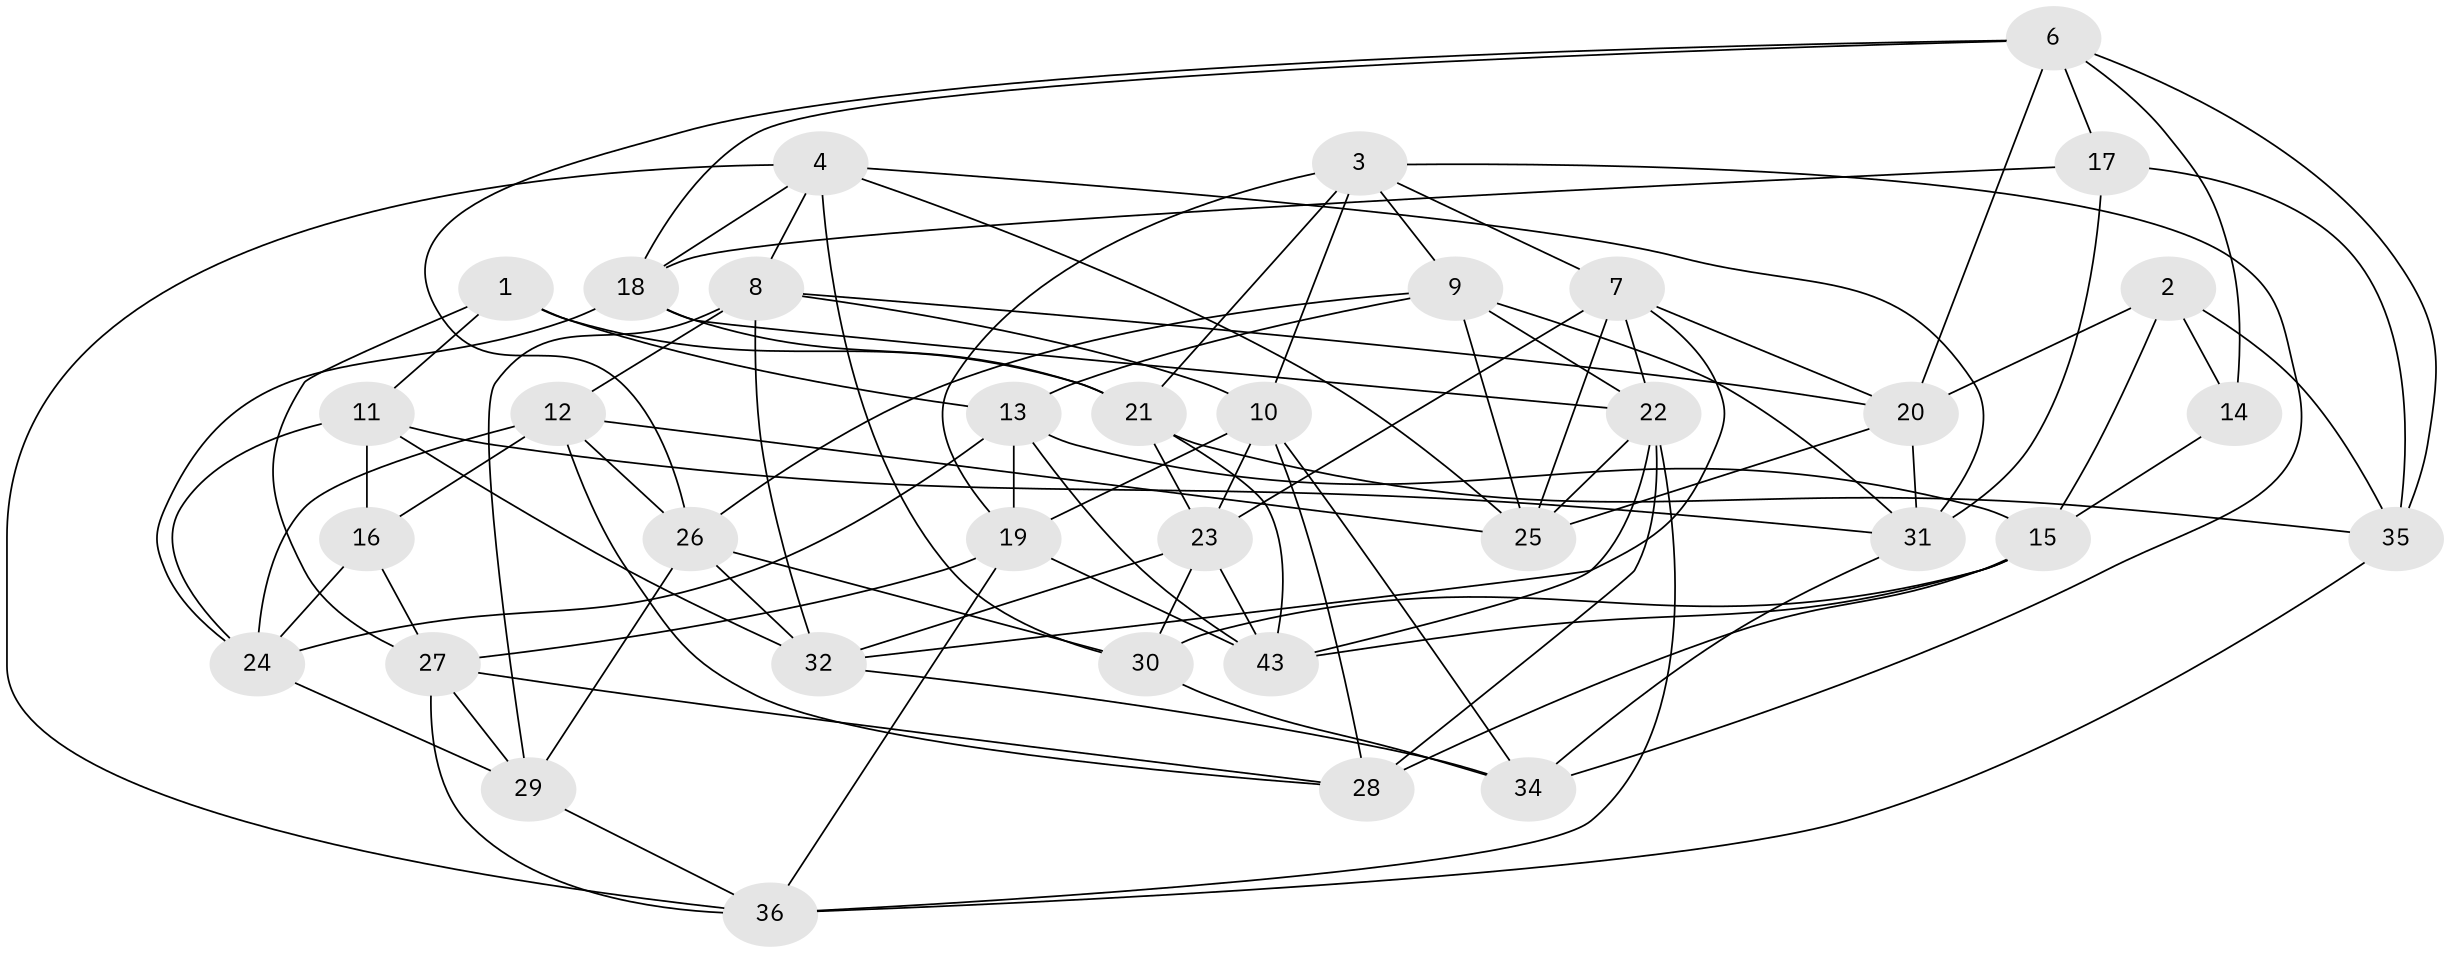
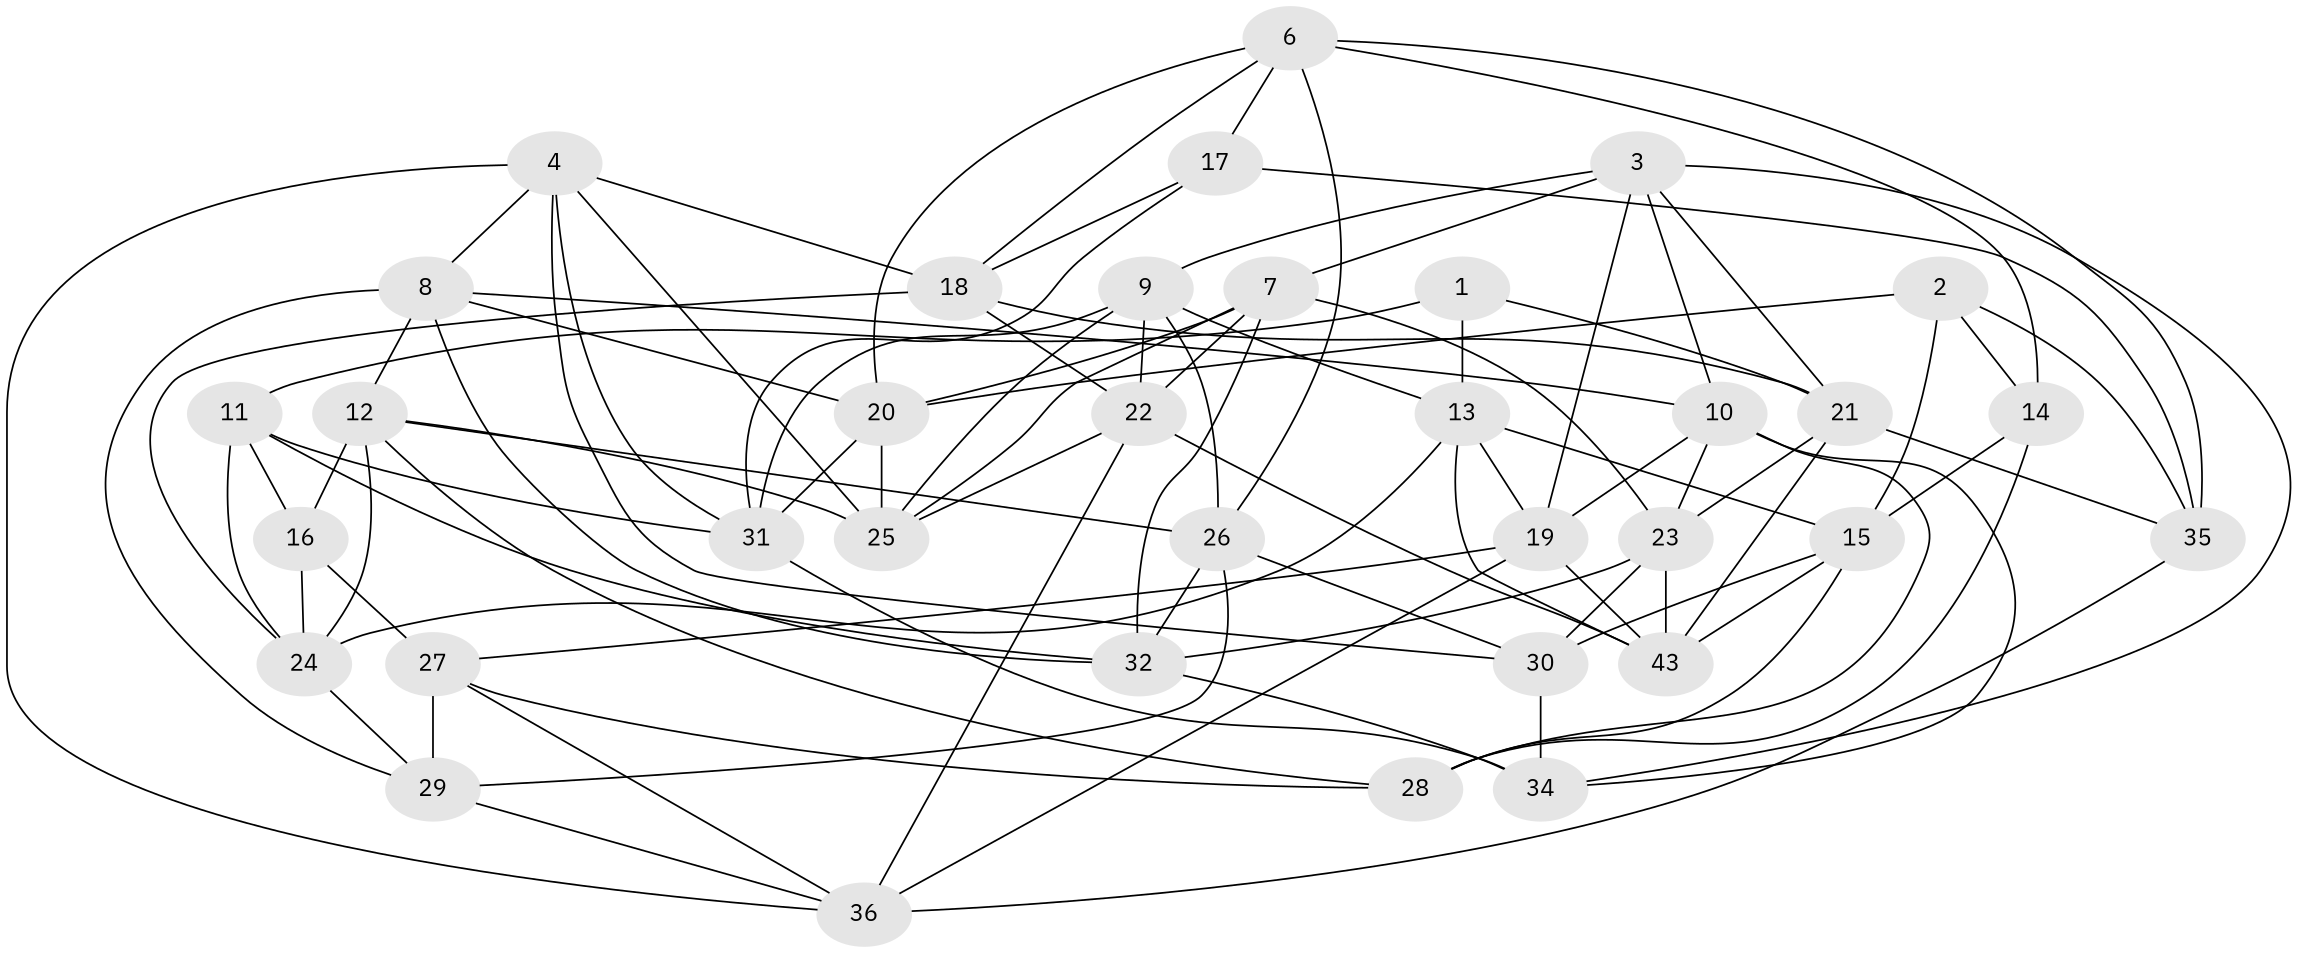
(274, 458) -> none
(1557, 635) -> (1811, 724)
